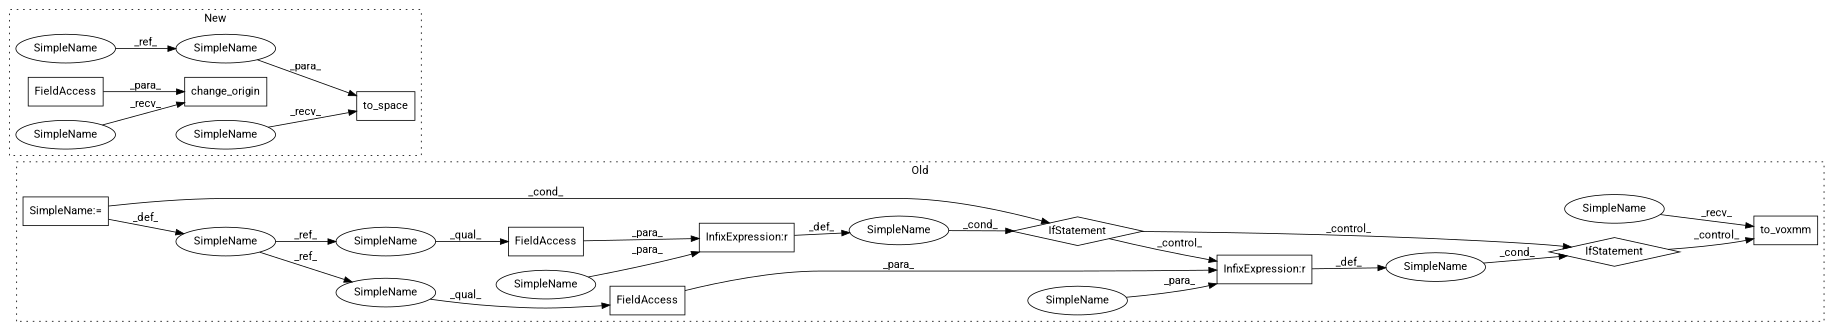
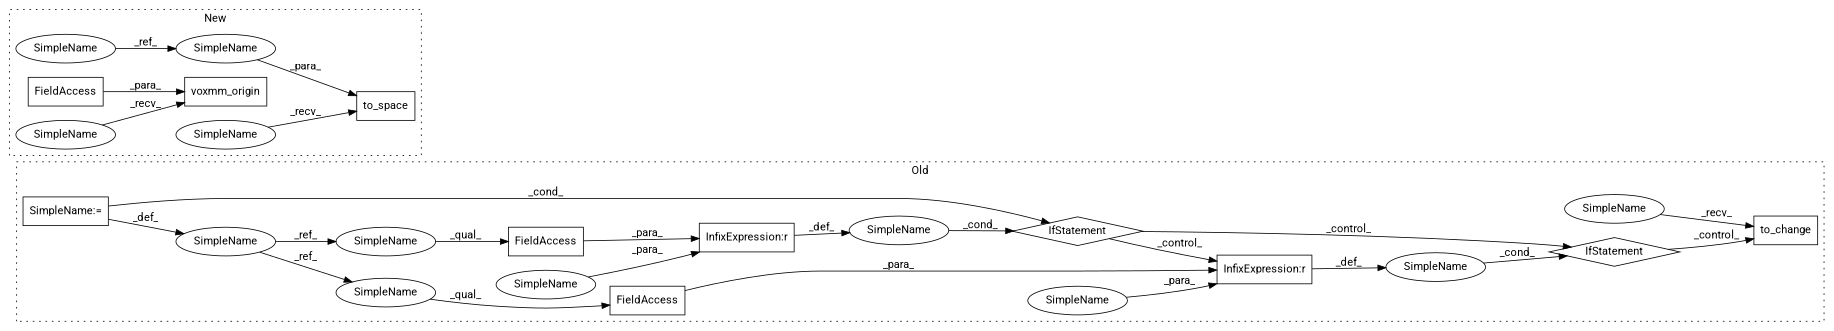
(226, 92) -> (226, 92)
(1786, 230) -> (1786, 230)
